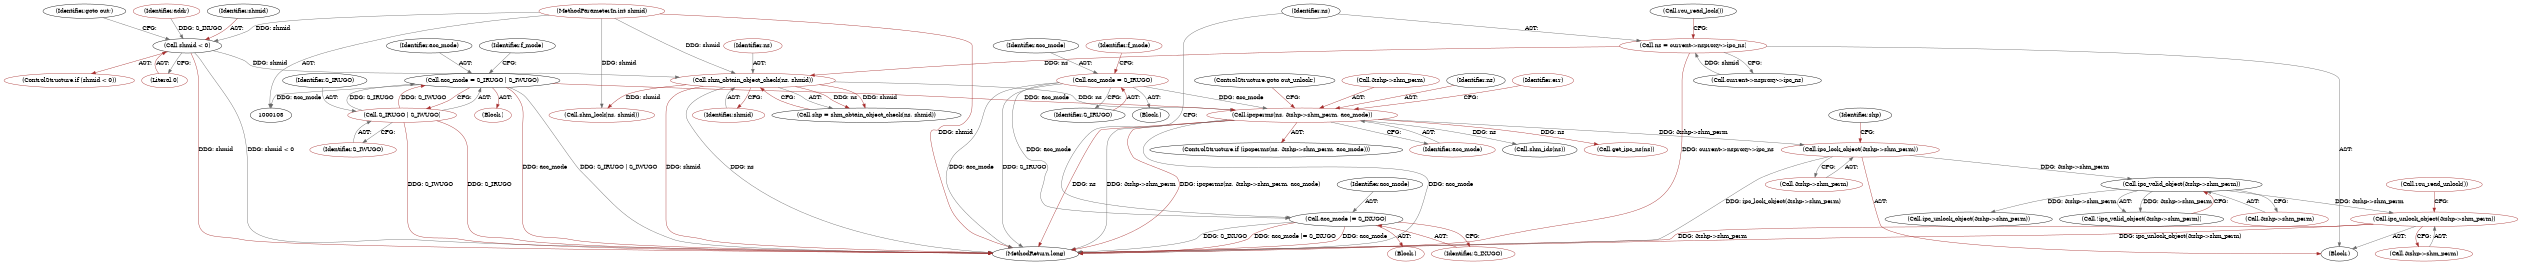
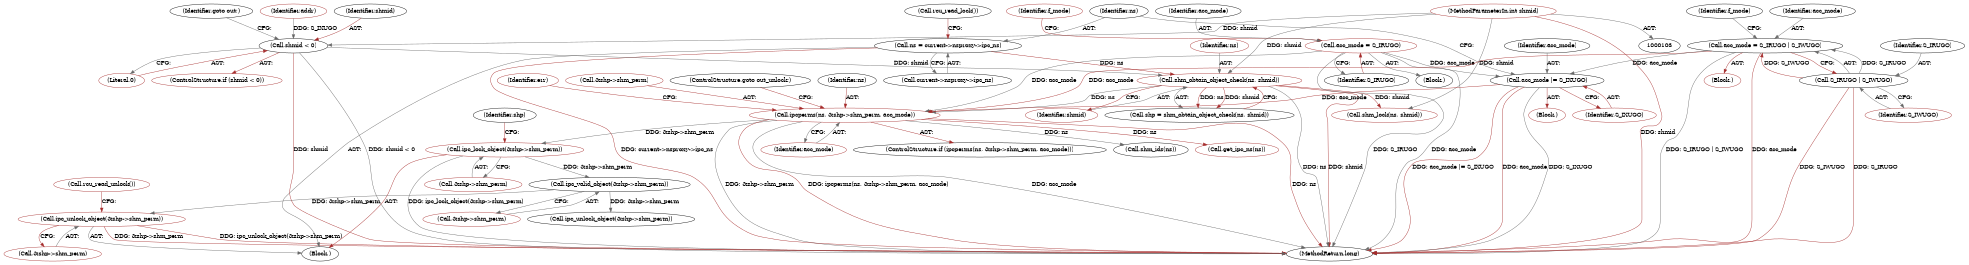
(1693, 46) -> (948, 46)
(1722, 63) -> (955, 63)
(343, 90) -> (1640, 59)
none -> (1216, 105)
(402, 115) -> (1854, 81)
(2142, 219) -> none
